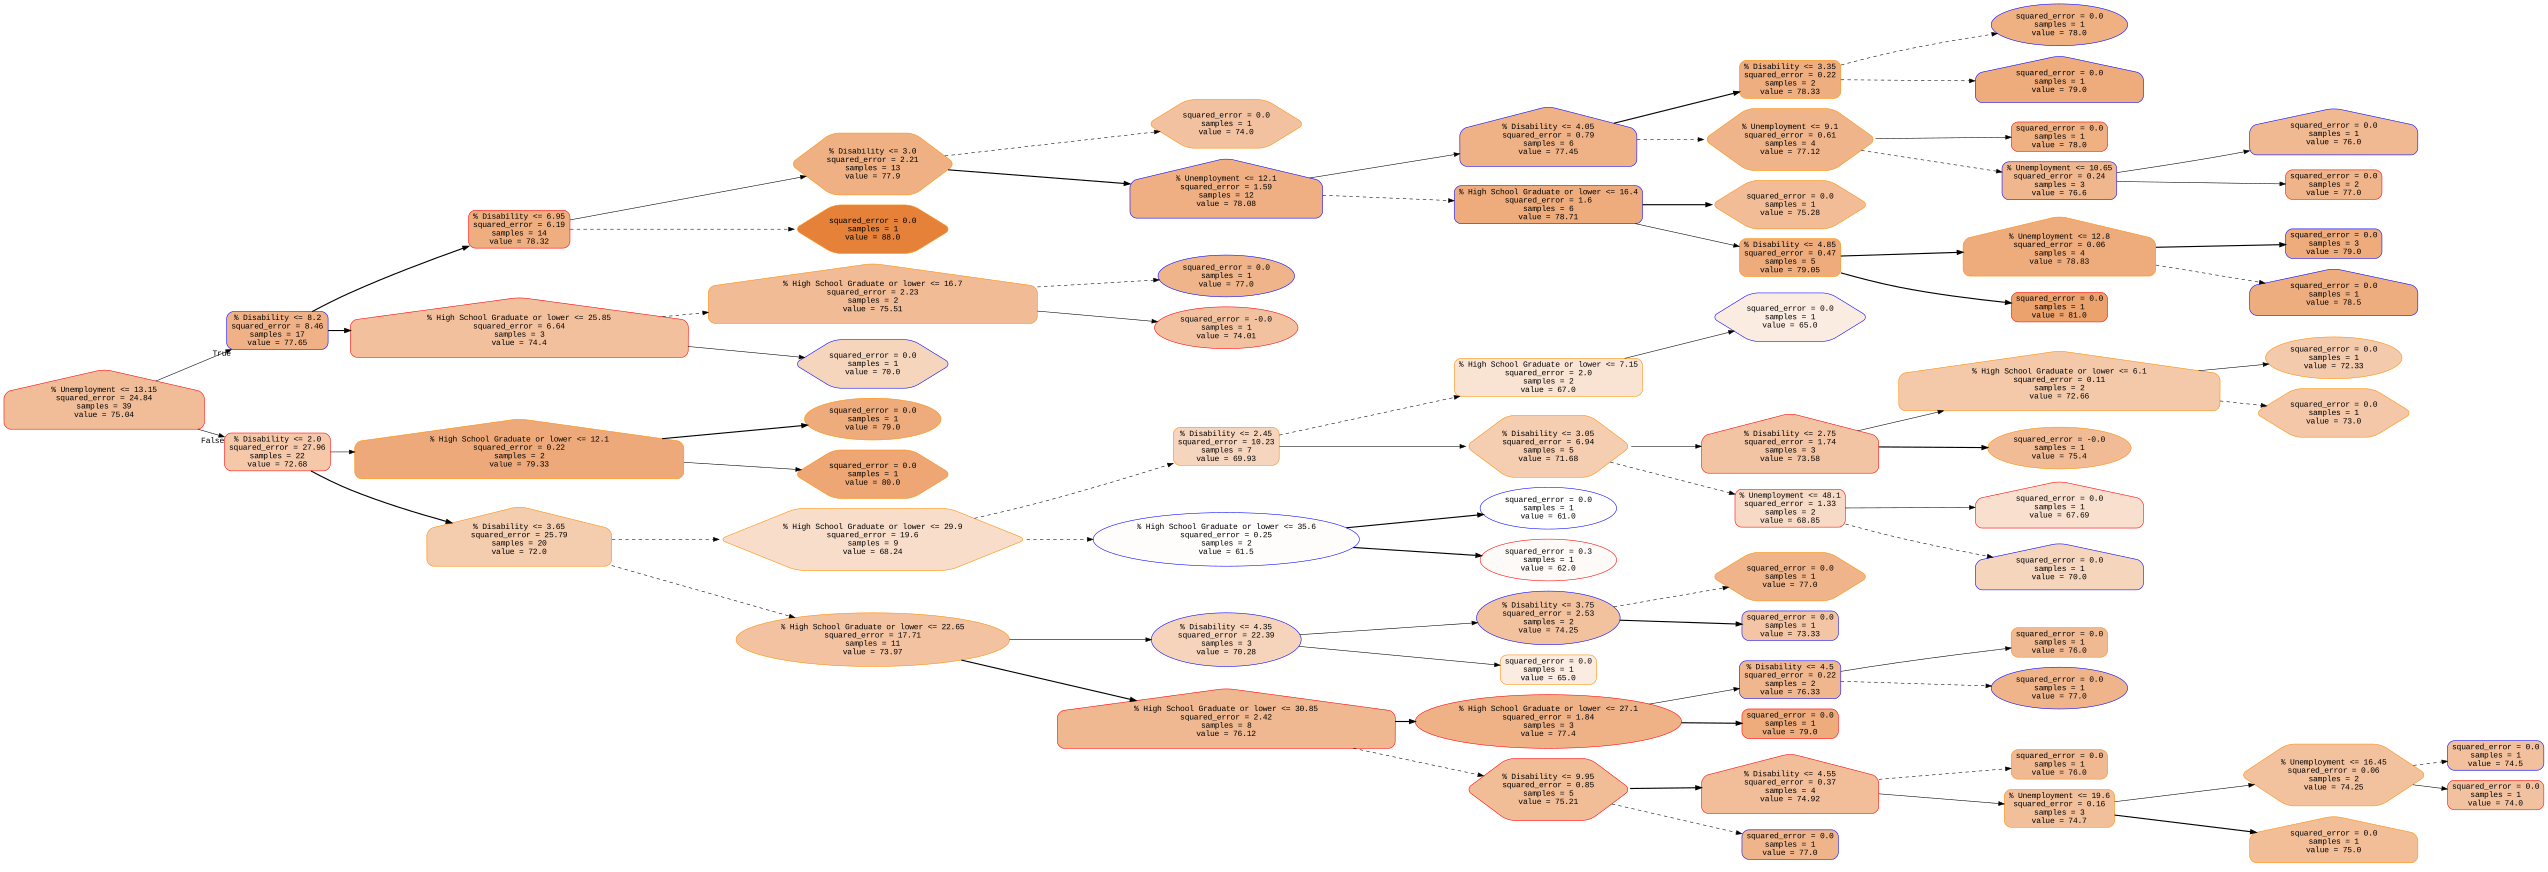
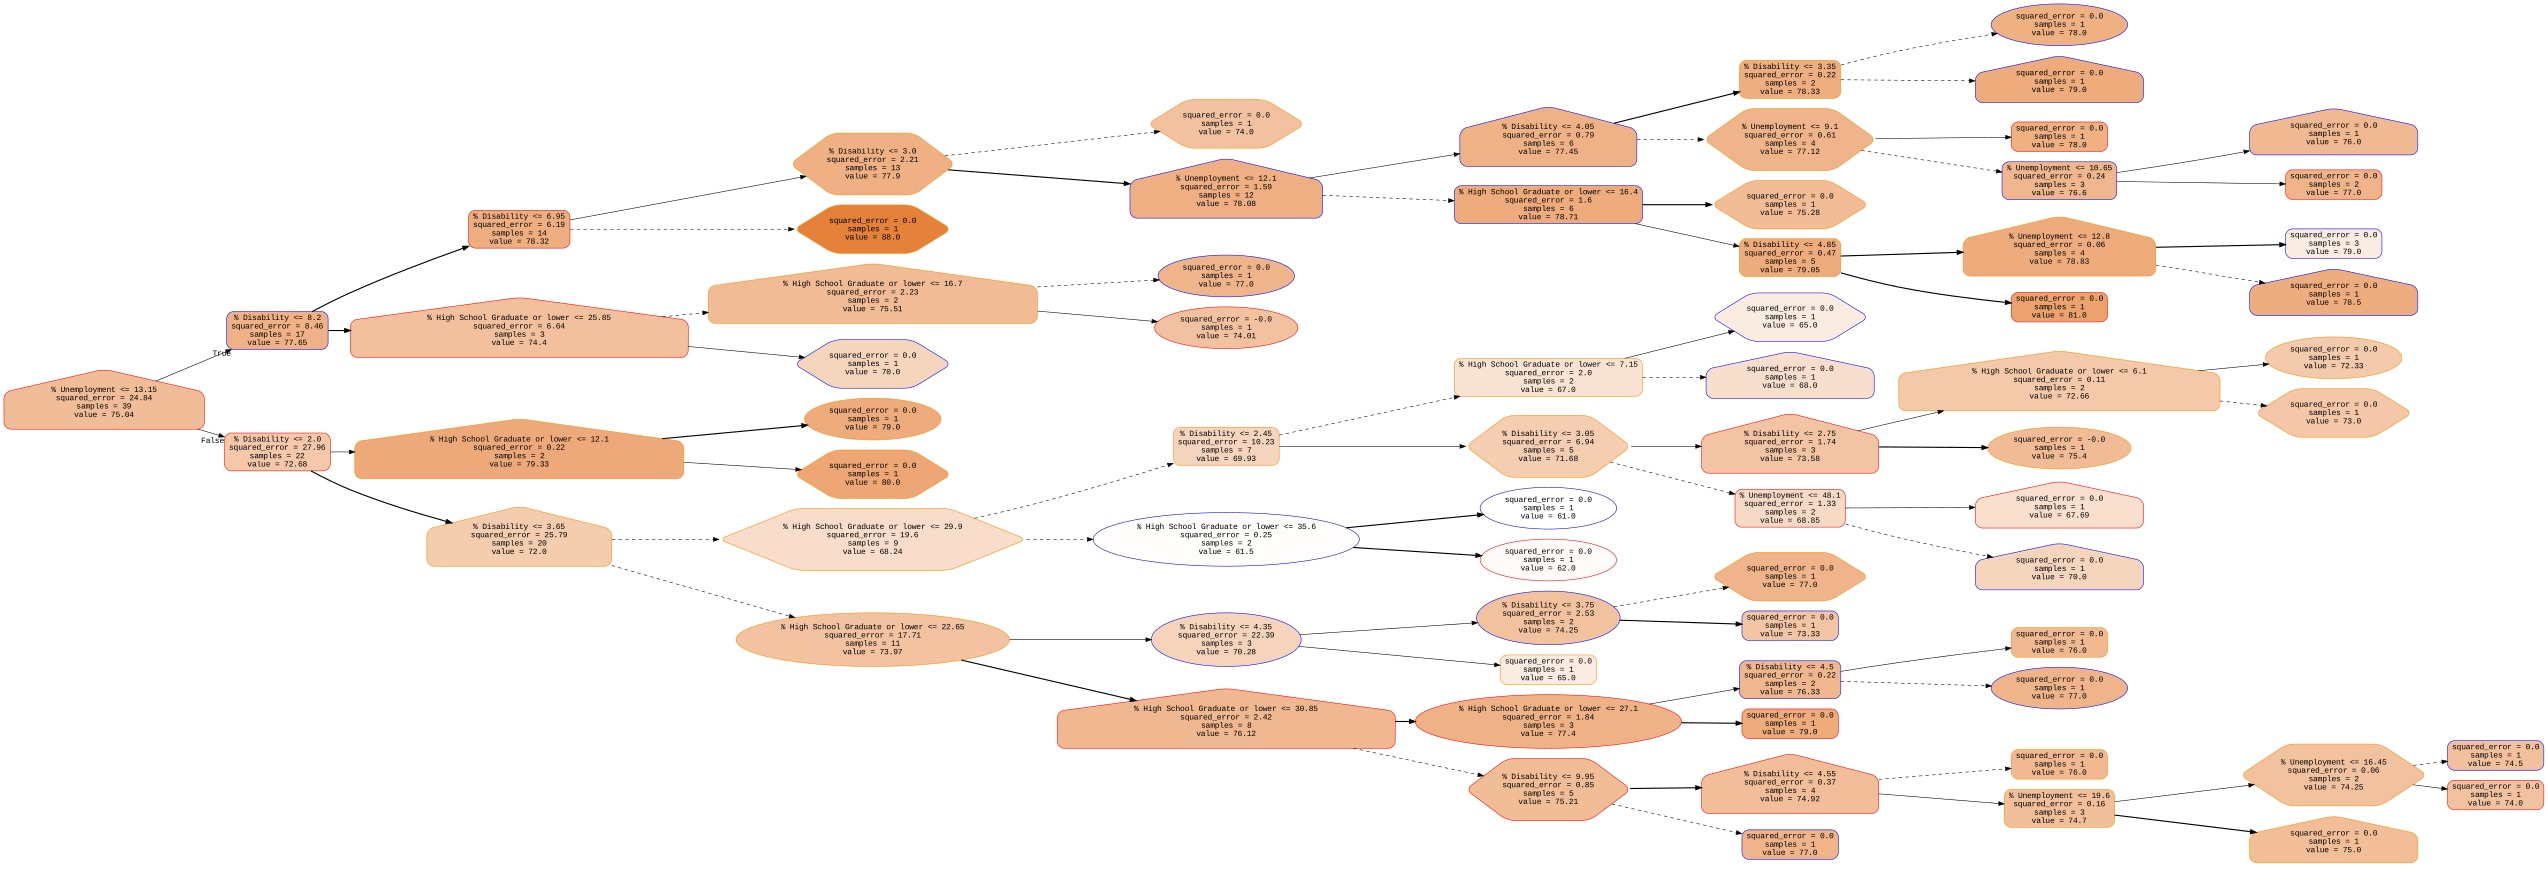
(2334, 244) -> (2334, 244)
none -> (1790, 377)
(1548, 560) -> (1548, 560)
